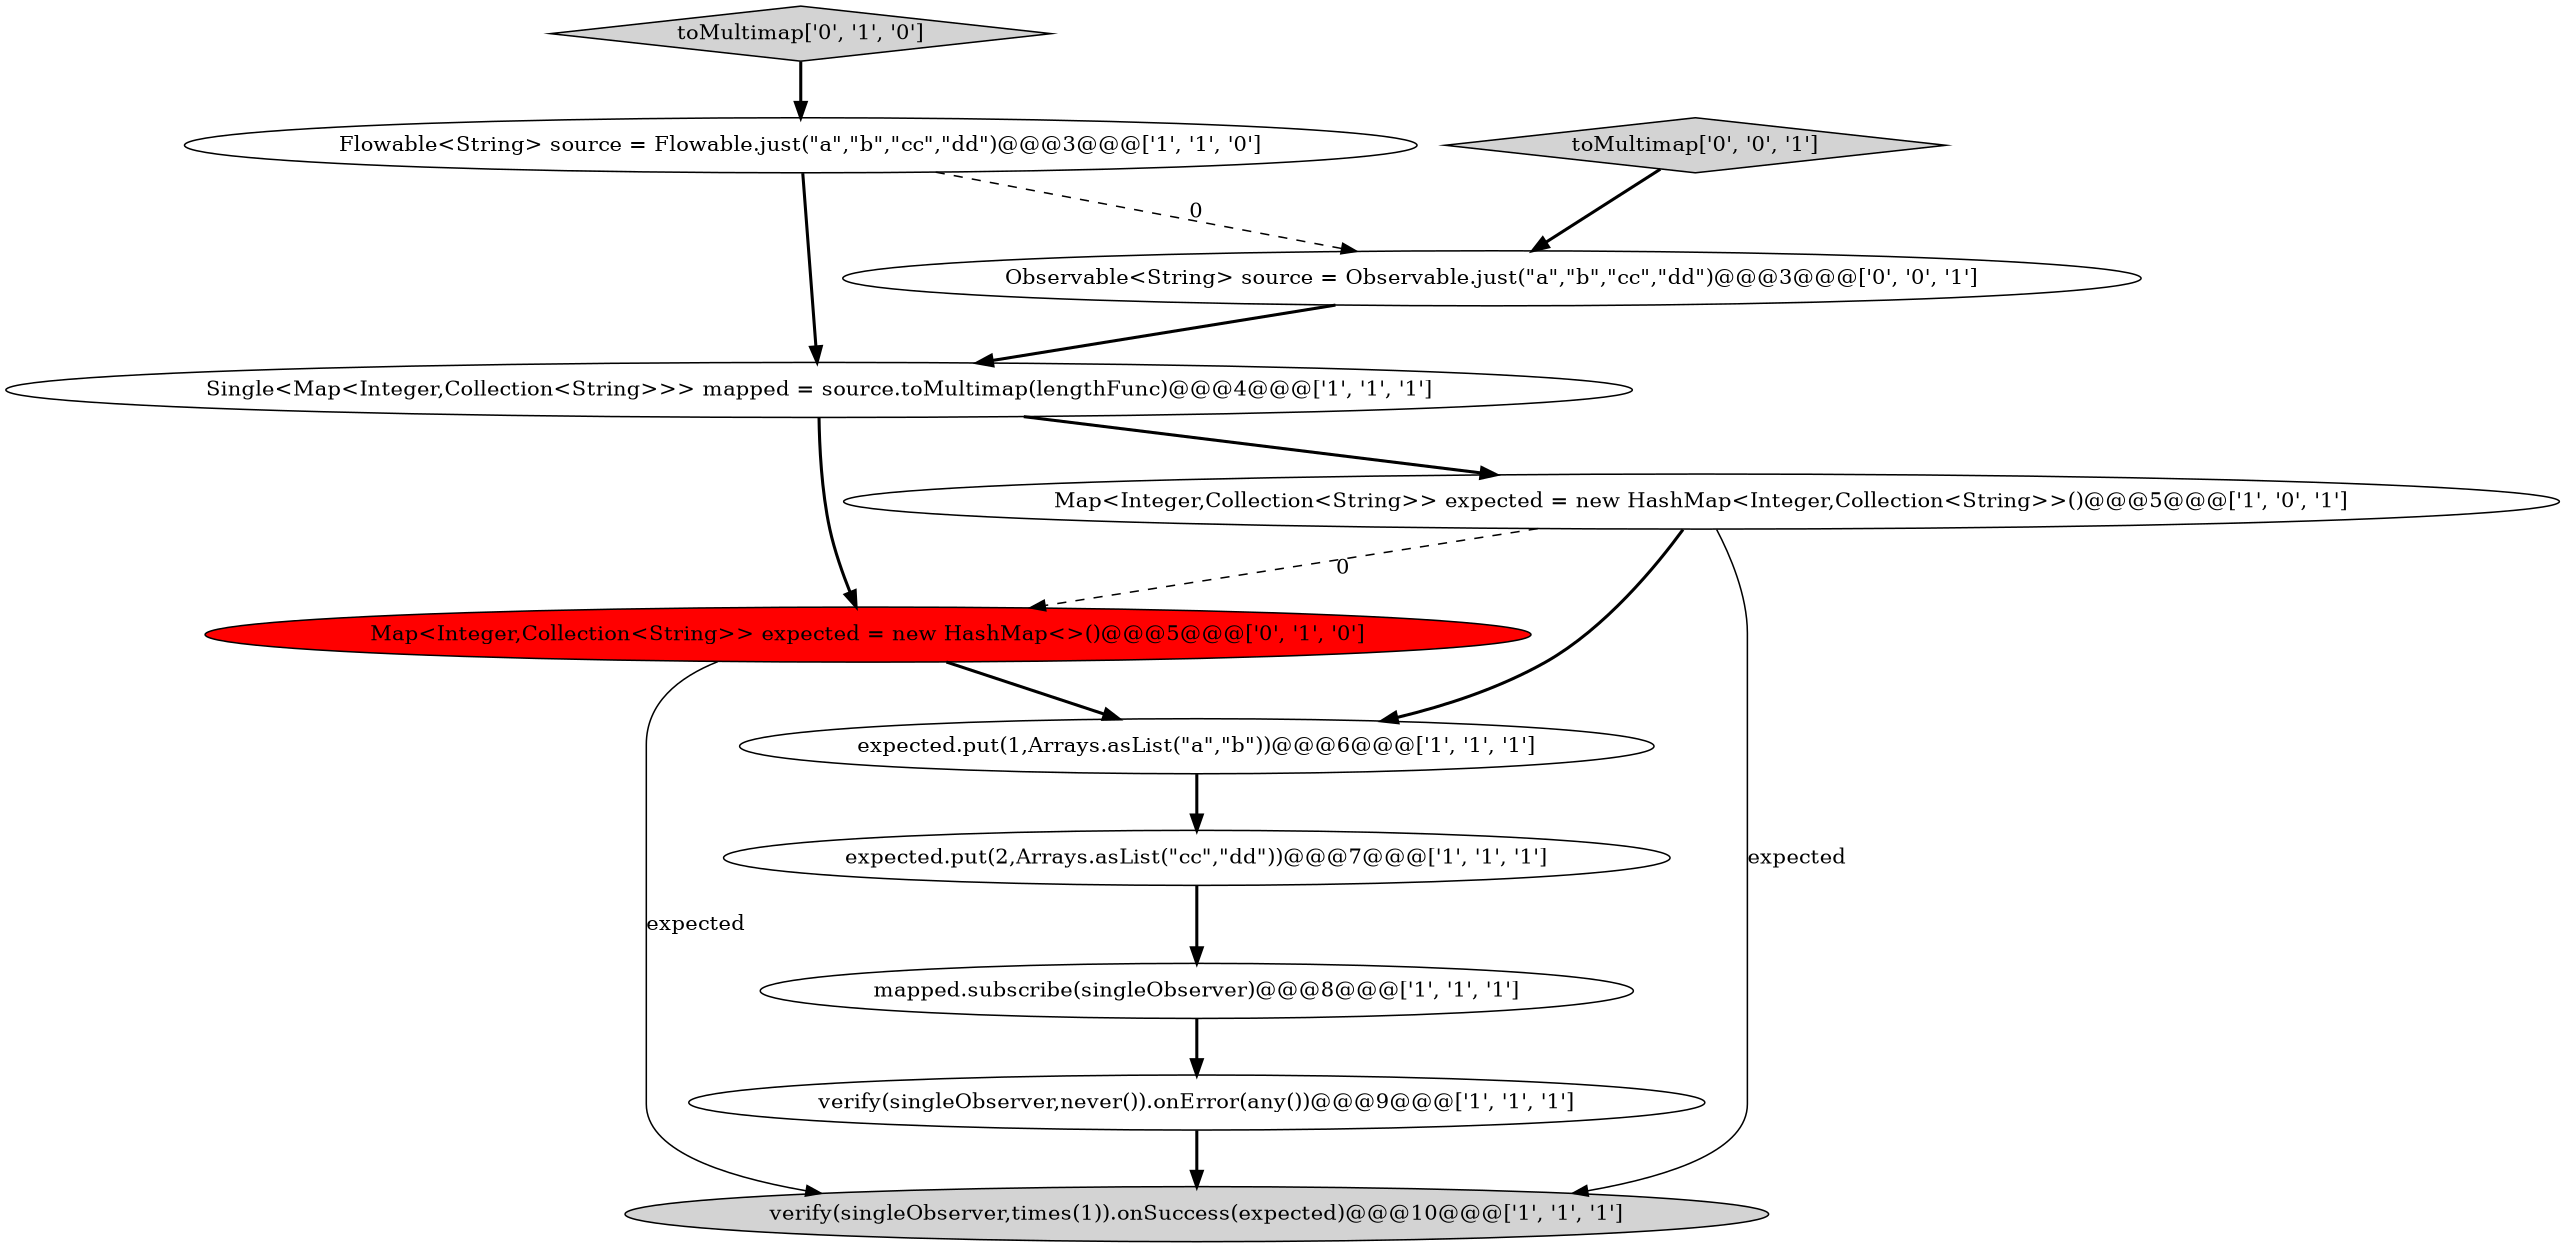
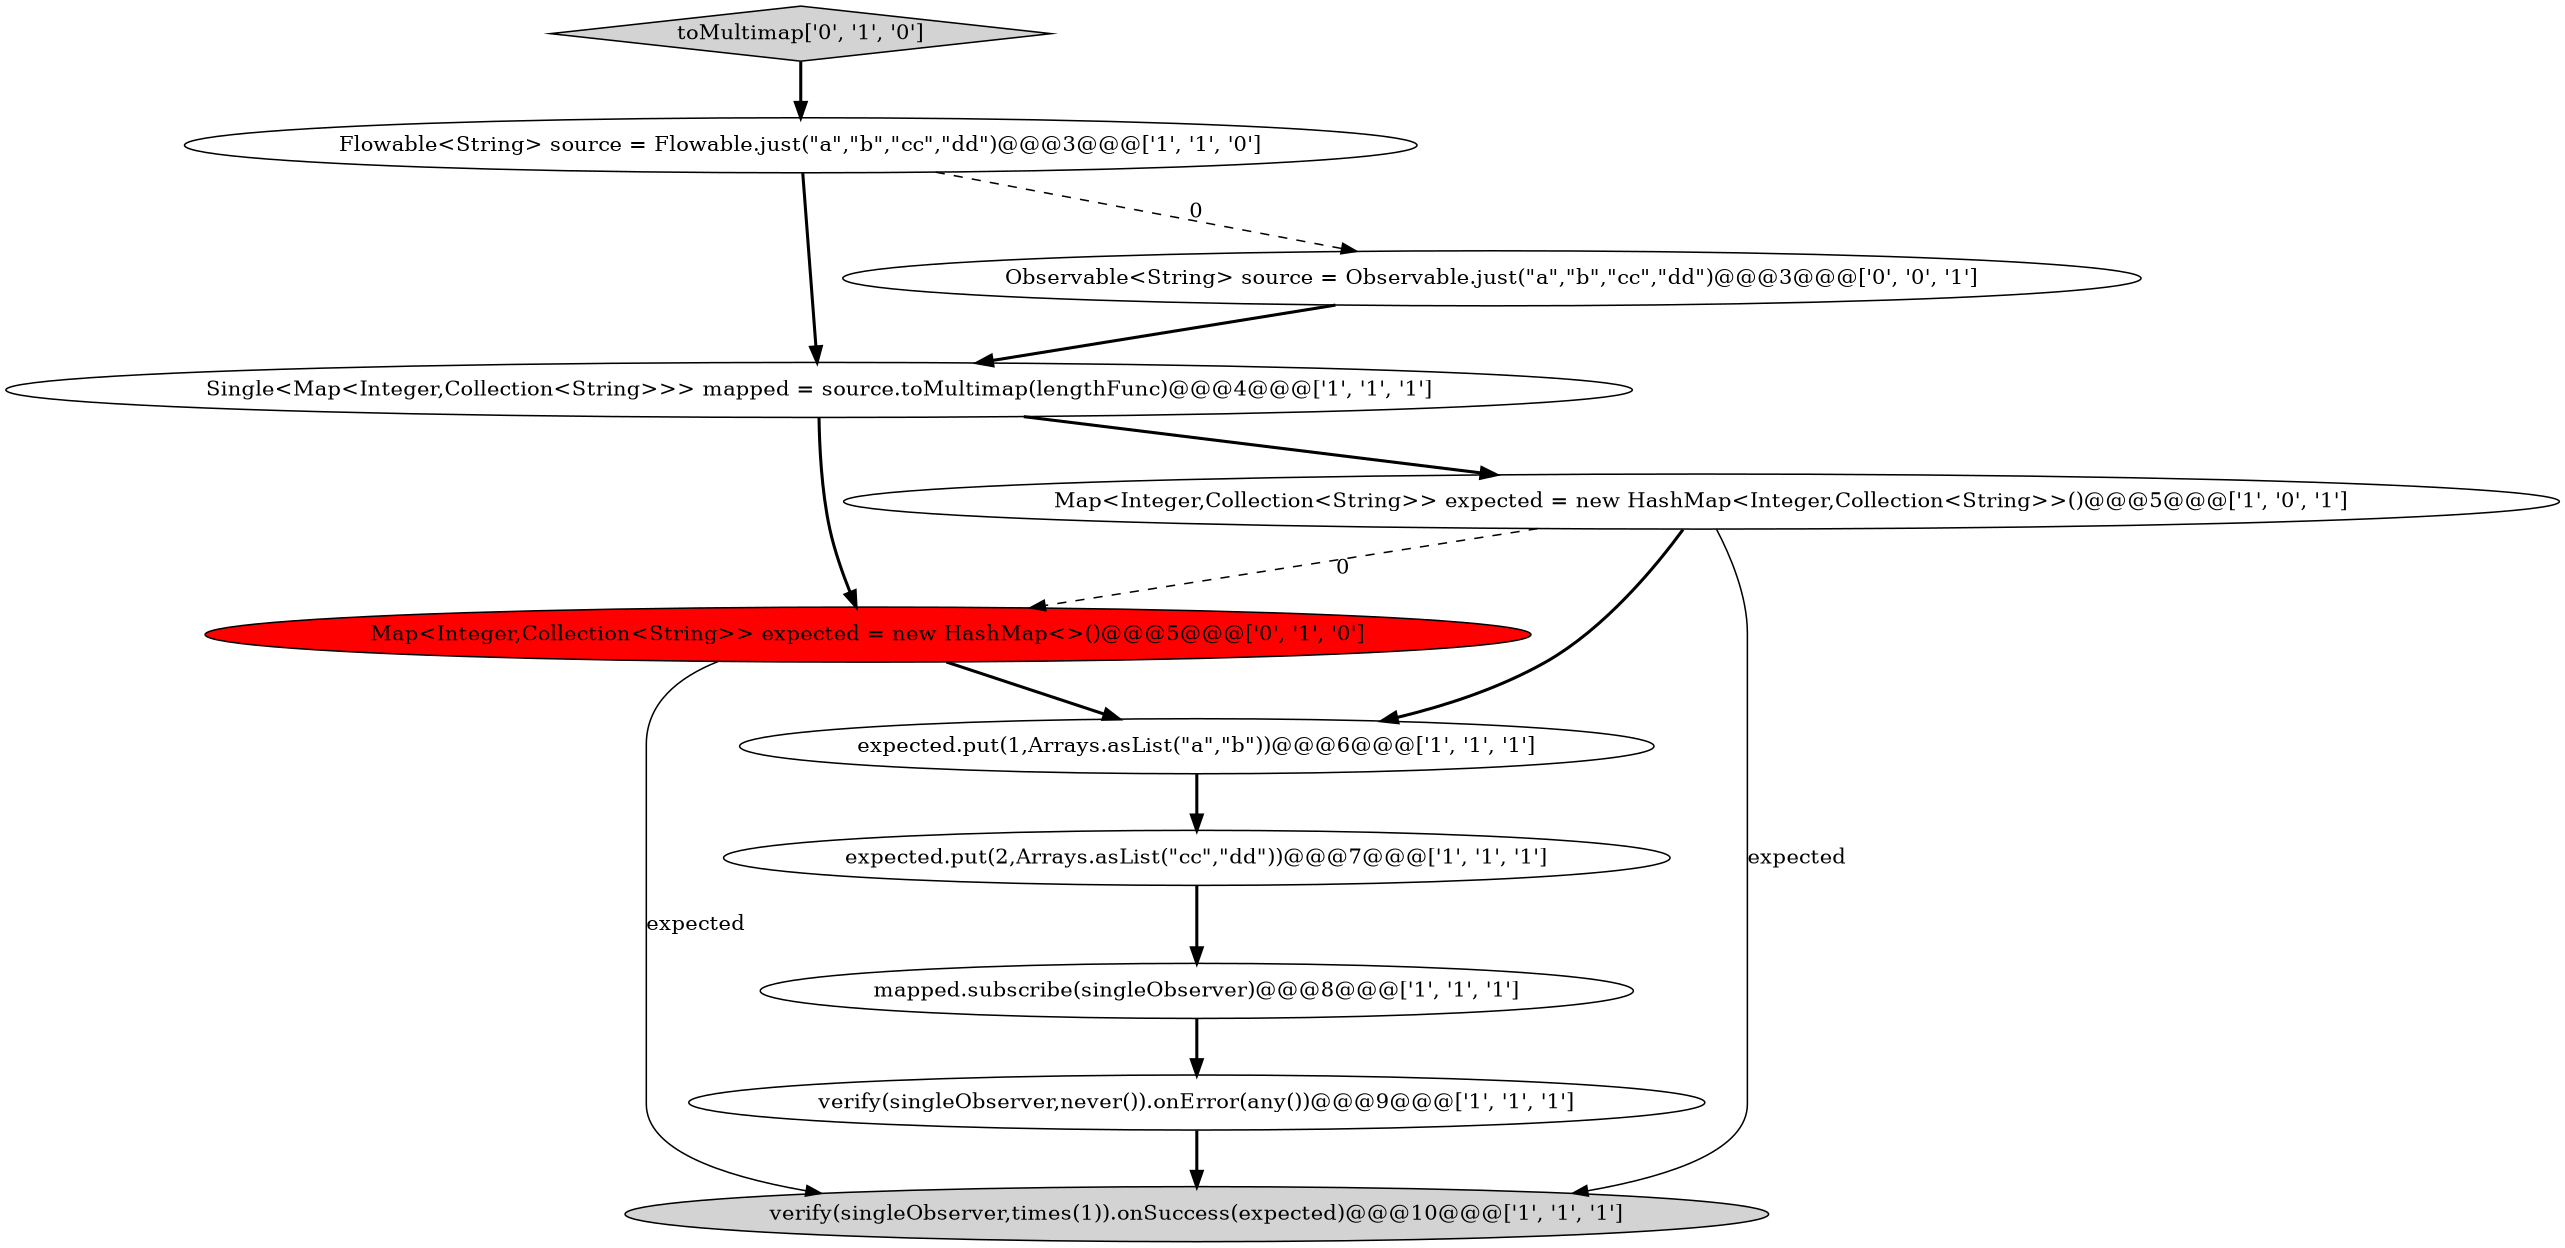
(1695, 145) -> none
